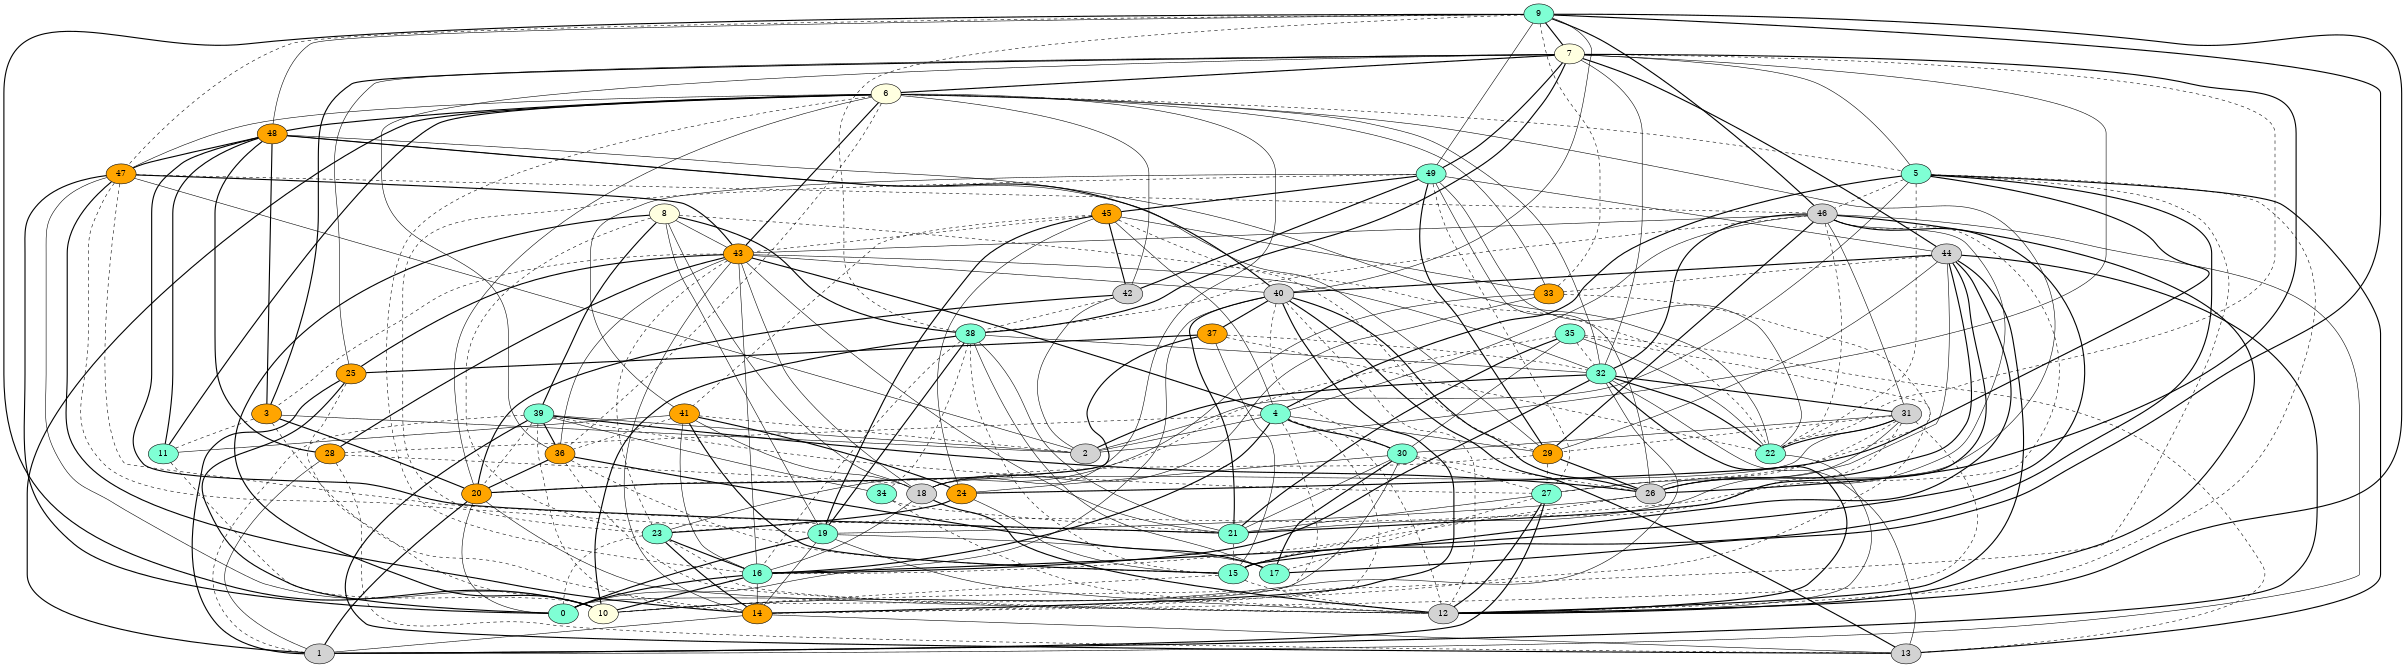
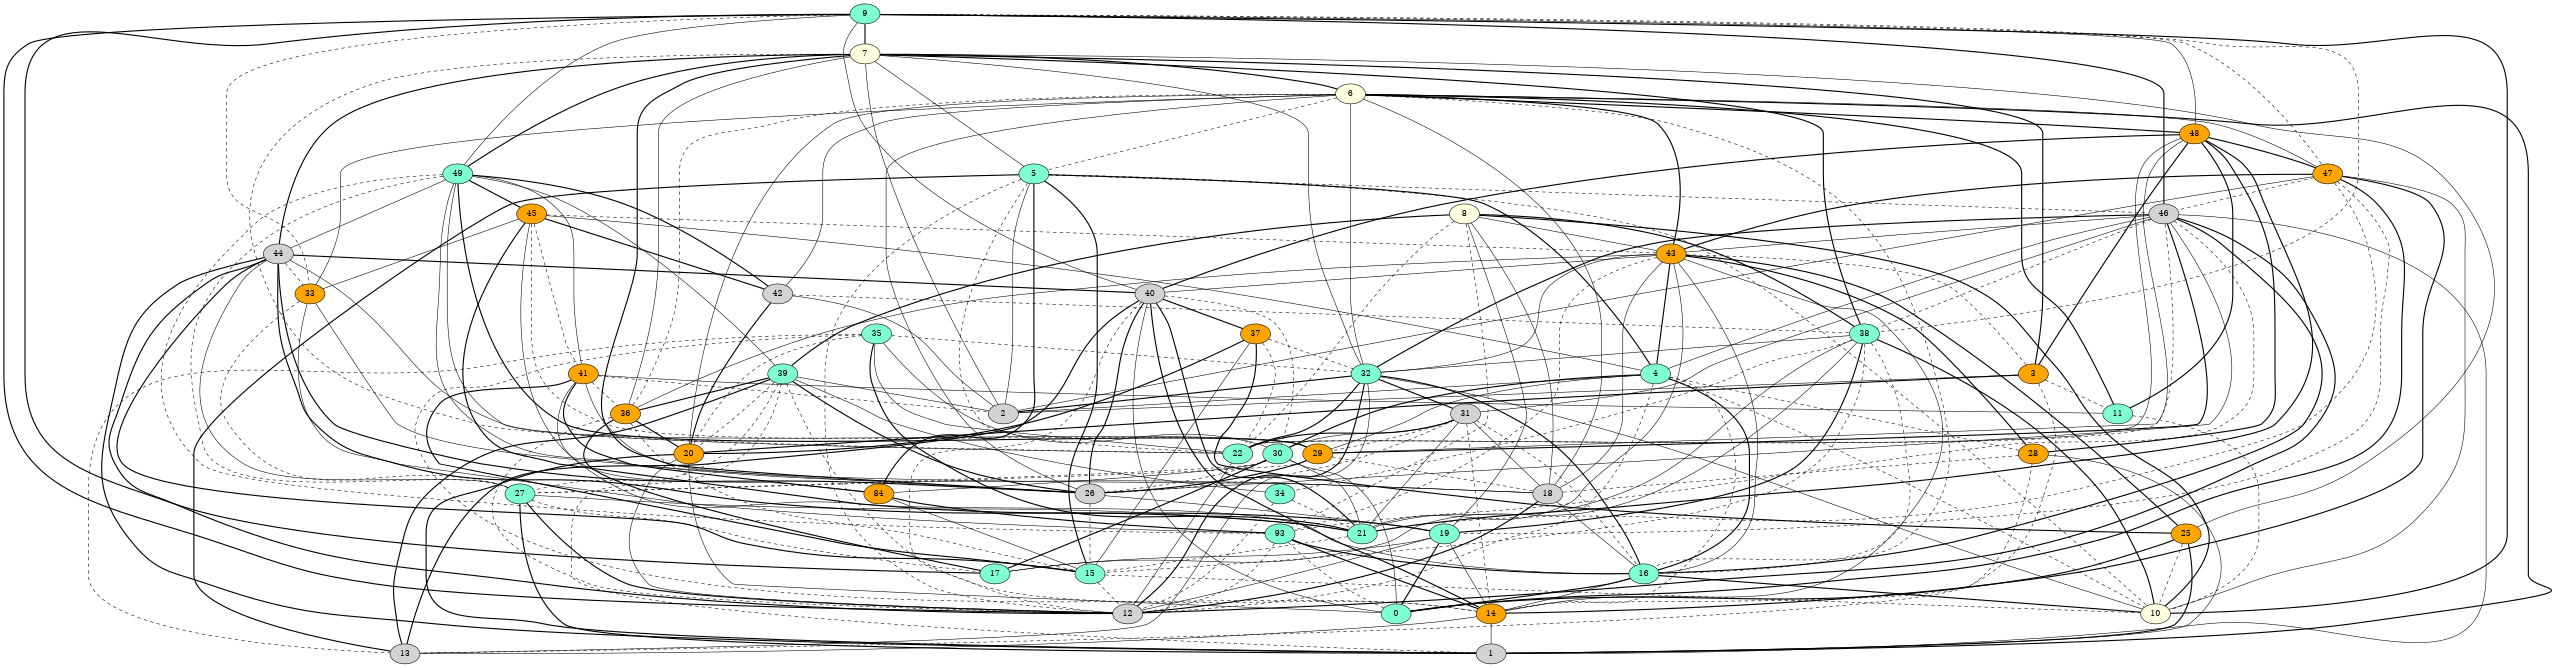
none -> (630, 241)
(962, 494) -> (879, 494)
(657, 534) -> (1280, 534)
